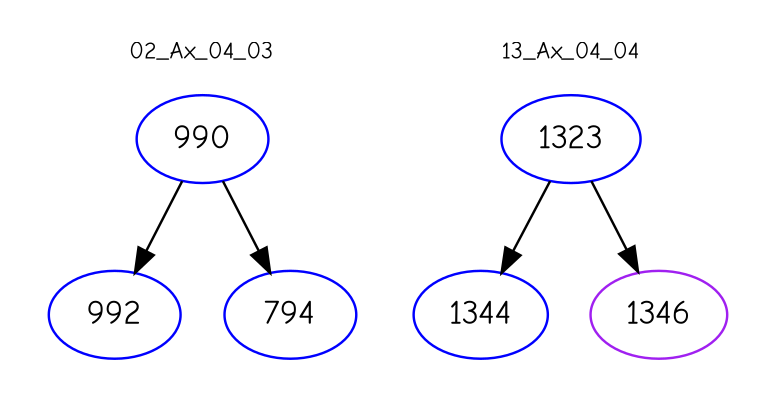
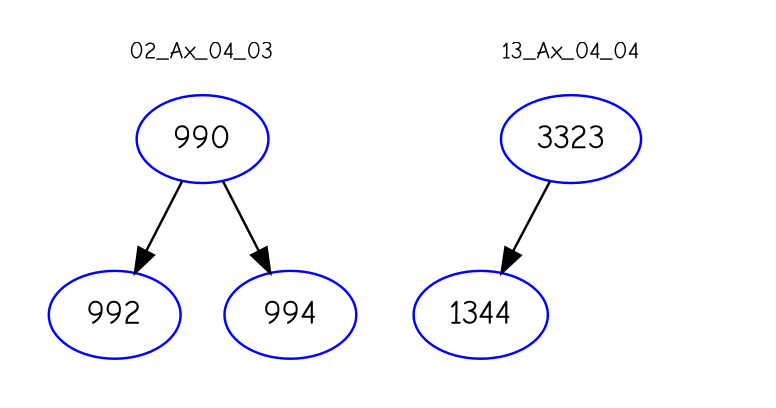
(571, 139) -> (571, 139)
(290, 315) -> (290, 315)
(659, 315) -> none
